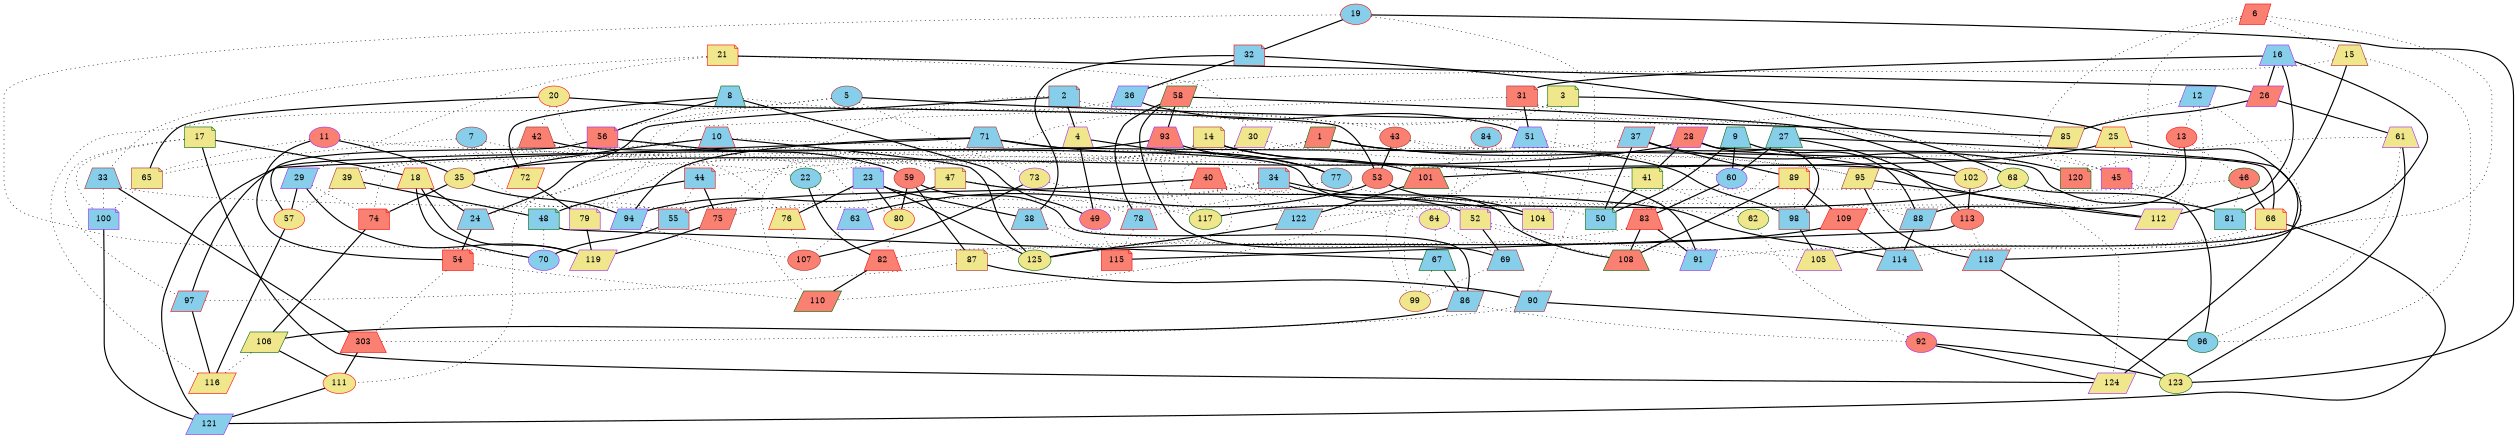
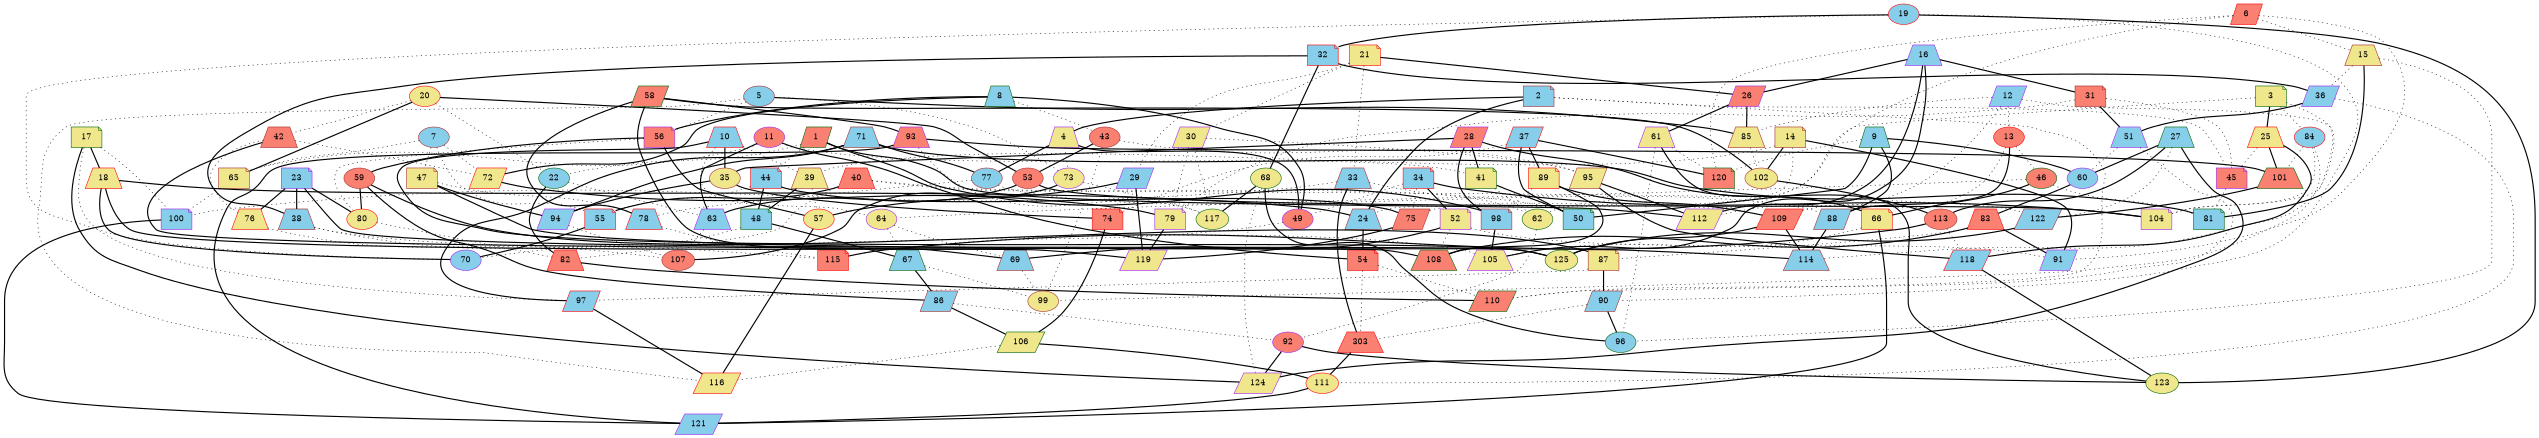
(2066, 137) -> (1746, 137)
(394, 154) -> (711, 165)
